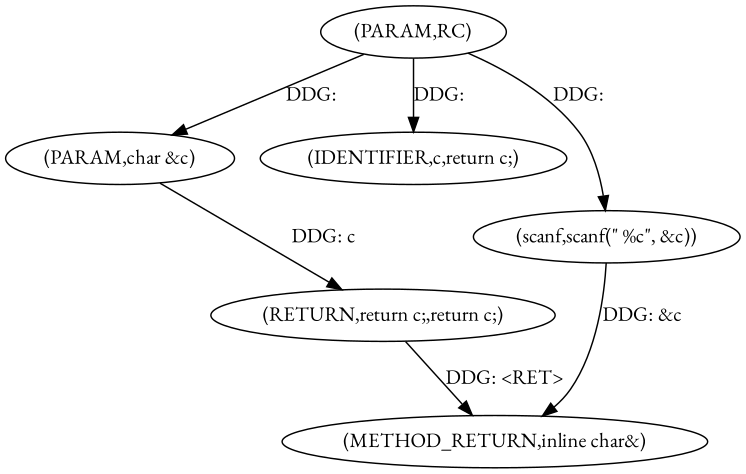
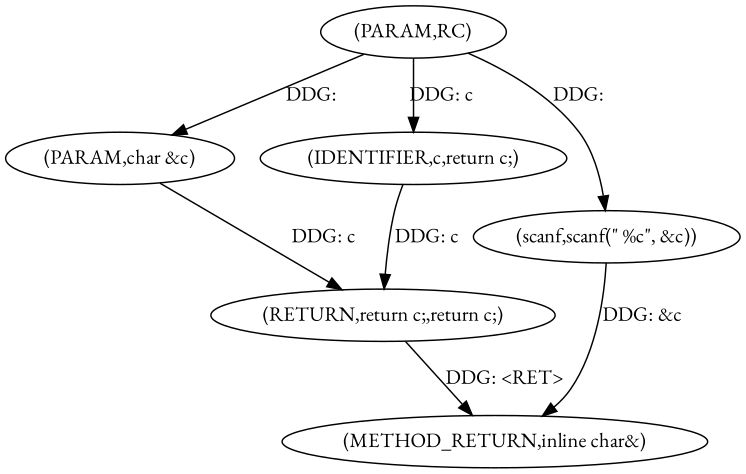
(442, 95) -> (442, 95)
none -> (391, 229)
